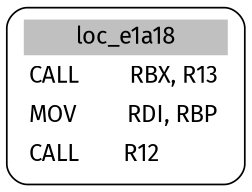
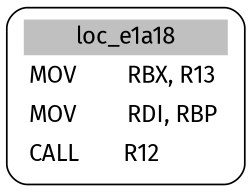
(124, 76) -> (122, 76)
